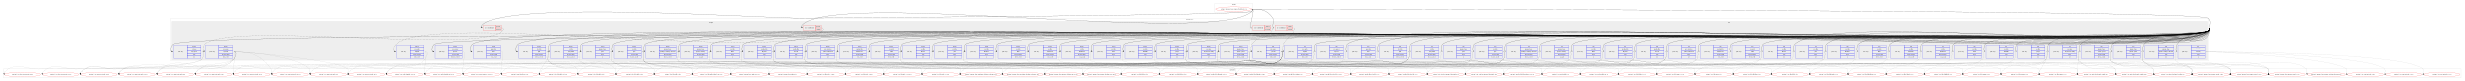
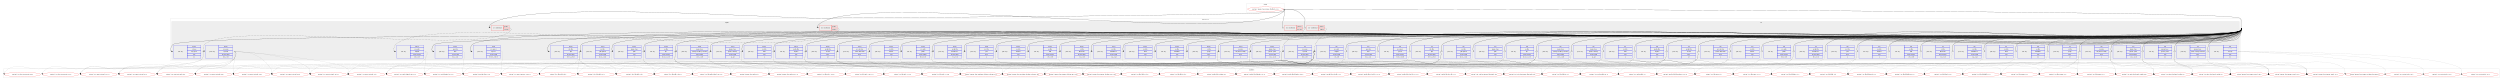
none -> (1408, 74)
